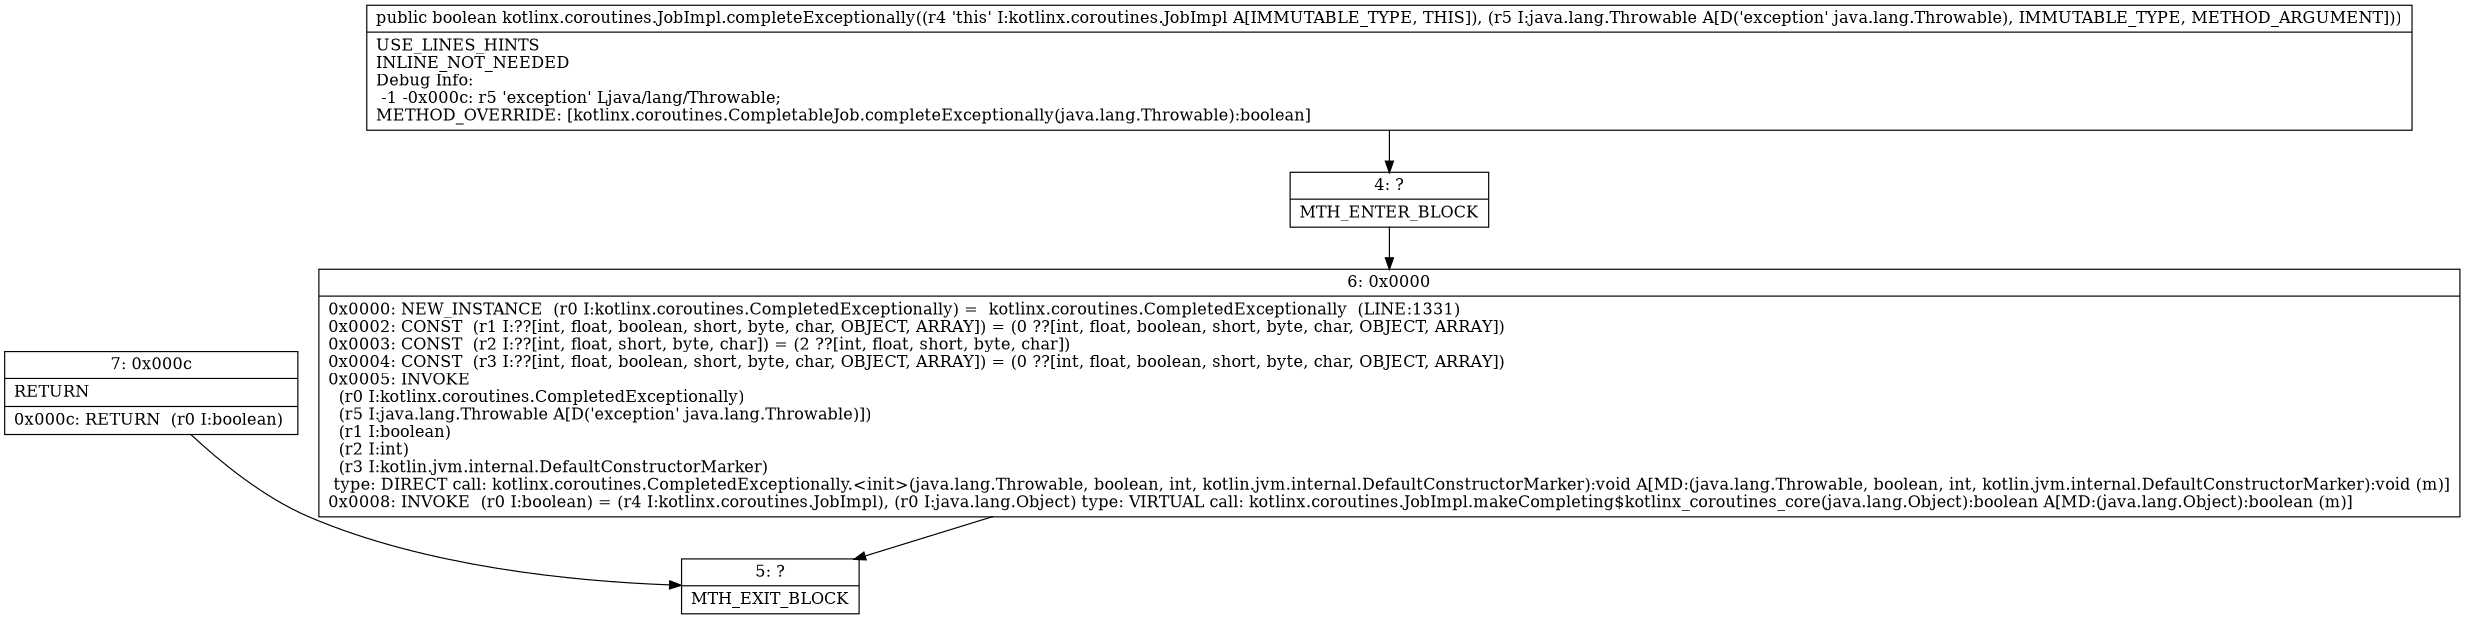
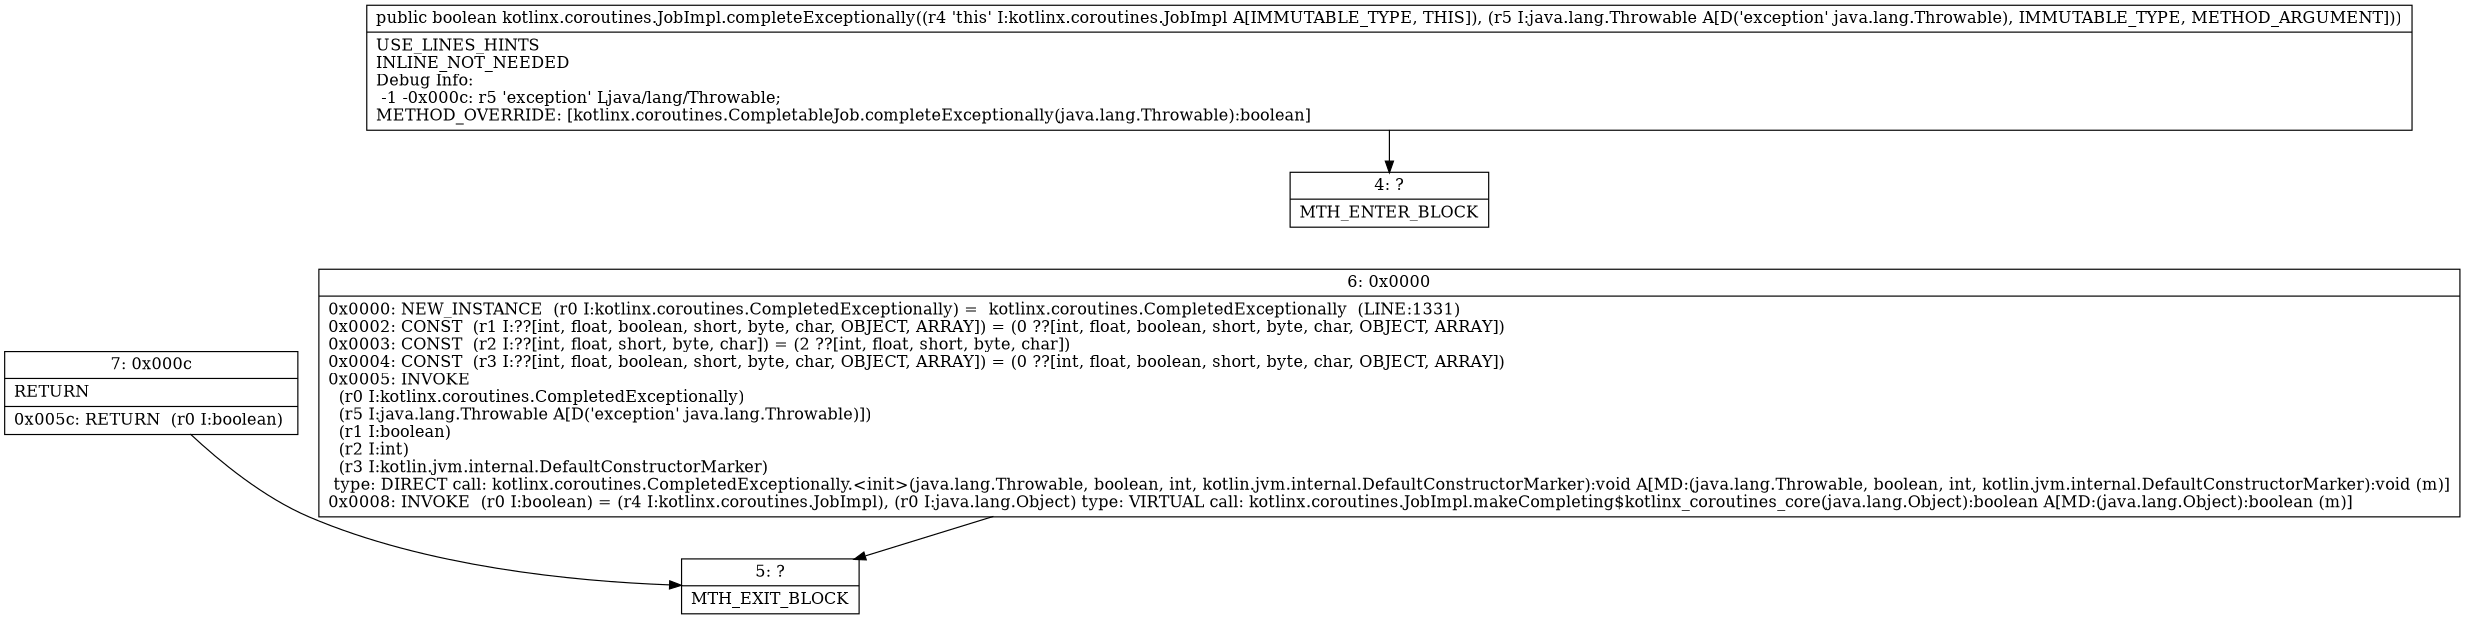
(1389, 242) -> none
(151, 420) -> (151, 420)
